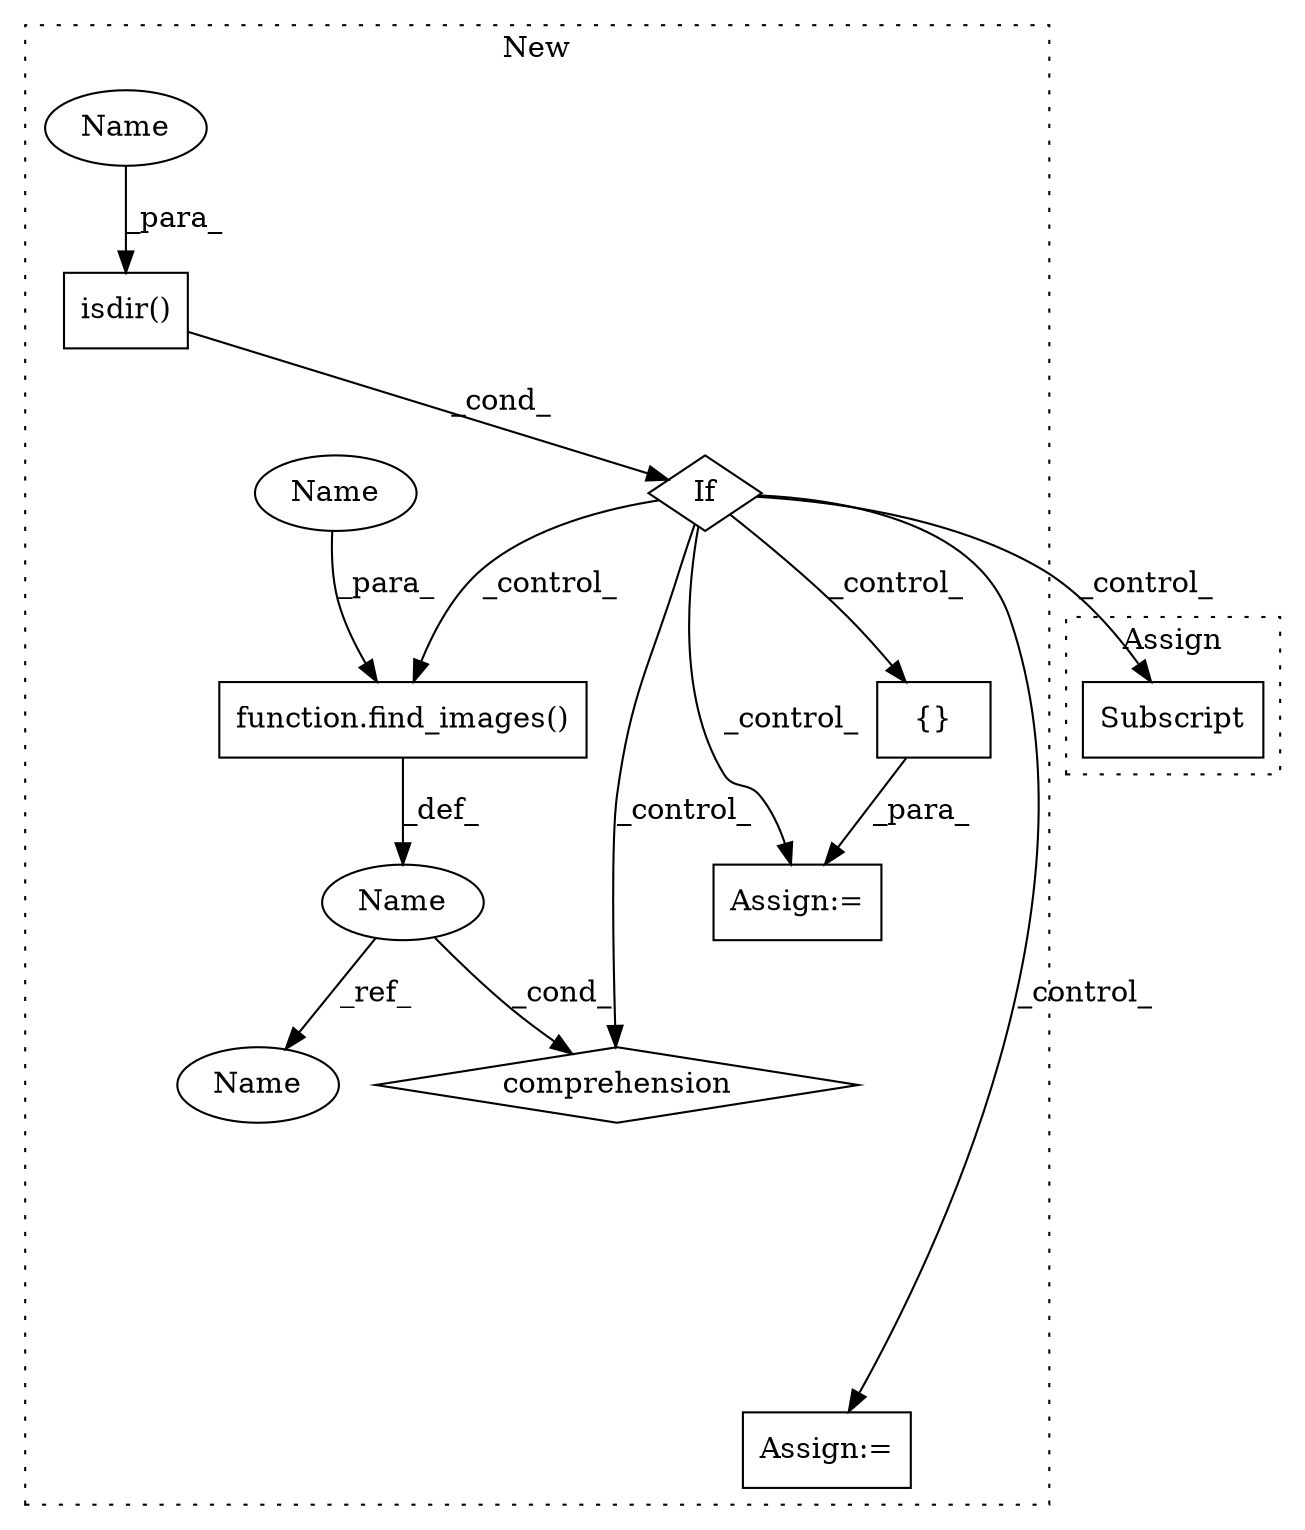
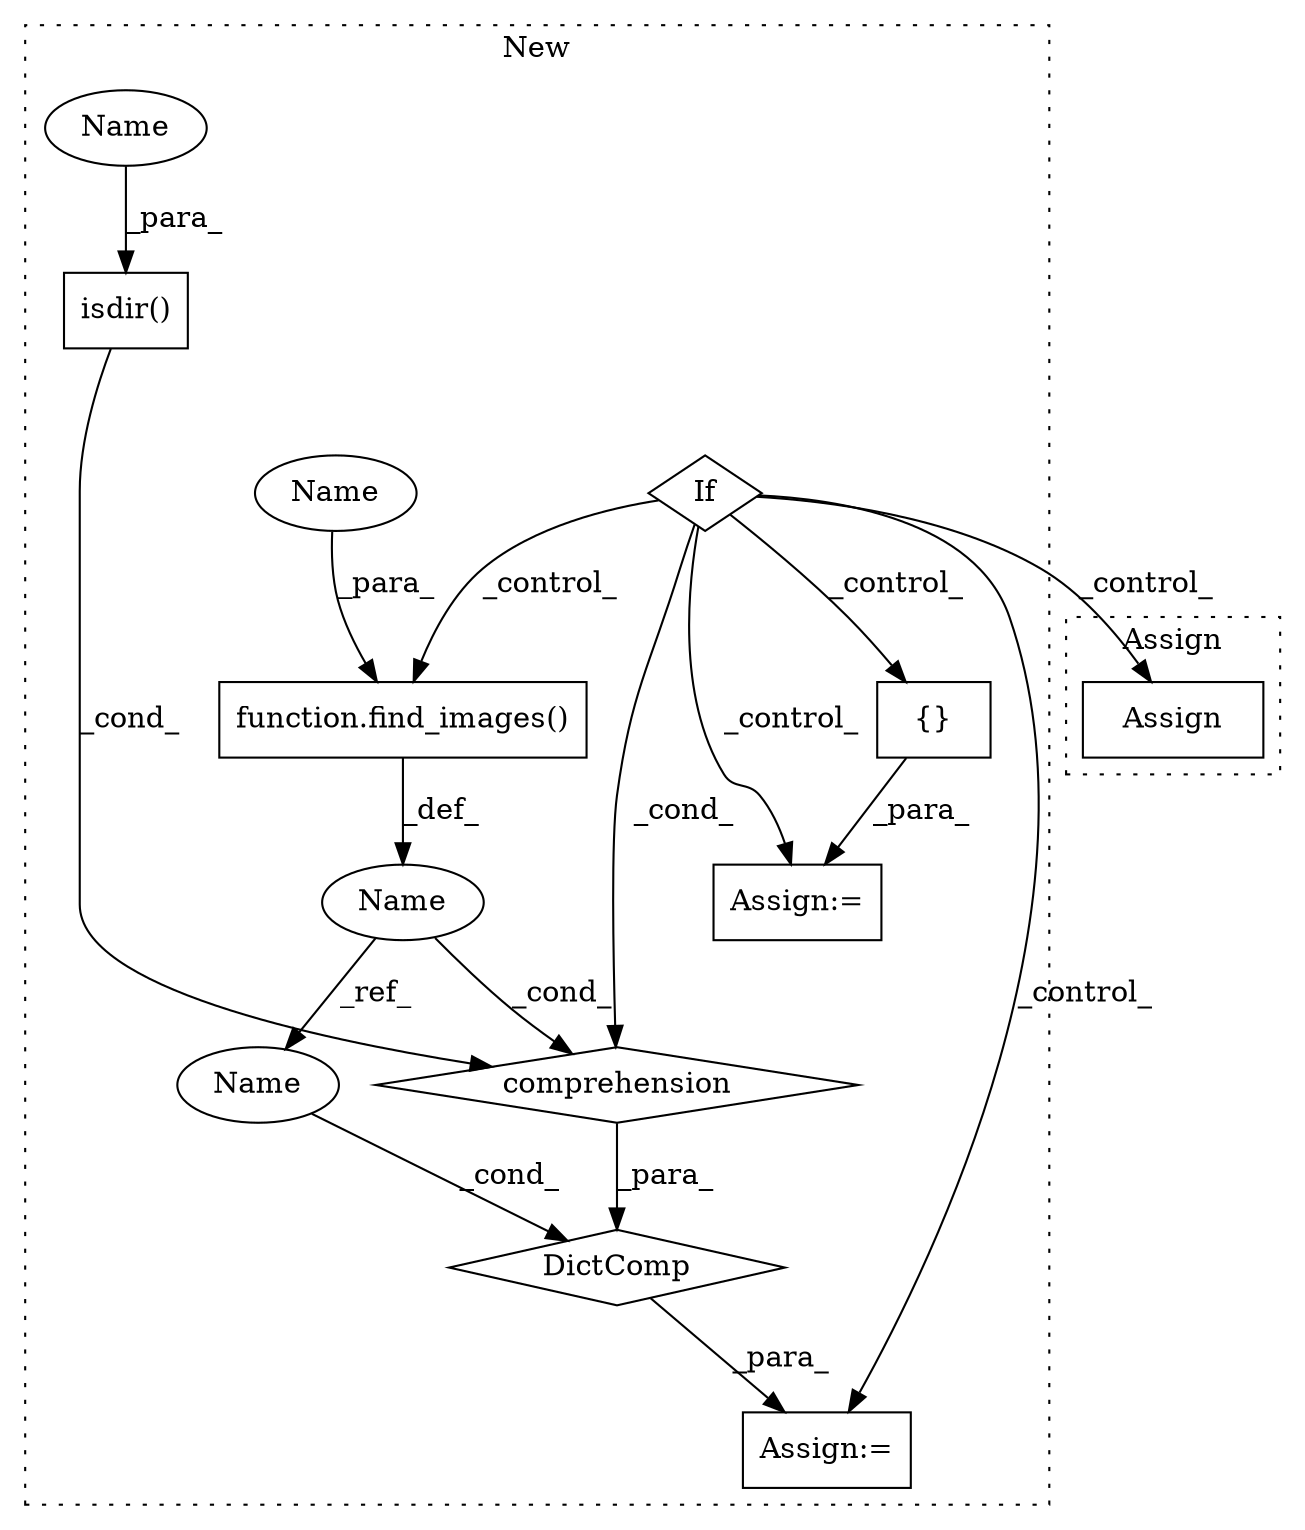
(418, 403) -> (80, 844)
(1173, 720) -> (1173, 720)
(684, 811) -> (684, 811)
none -> (617, 1268)
